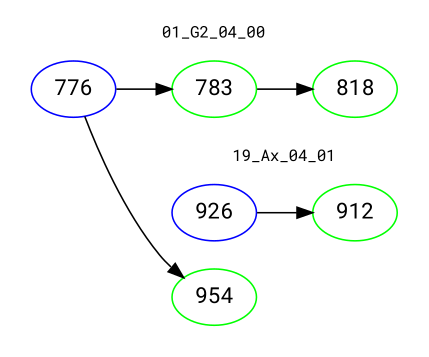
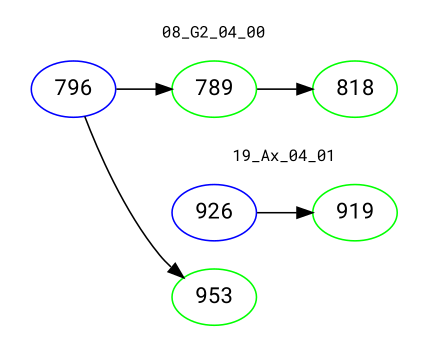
(214, 34) -> (214, 34)
(74, 89) -> (74, 89)
(214, 89) -> (214, 89)
(355, 213) -> (355, 213)
(214, 297) -> (214, 297)
